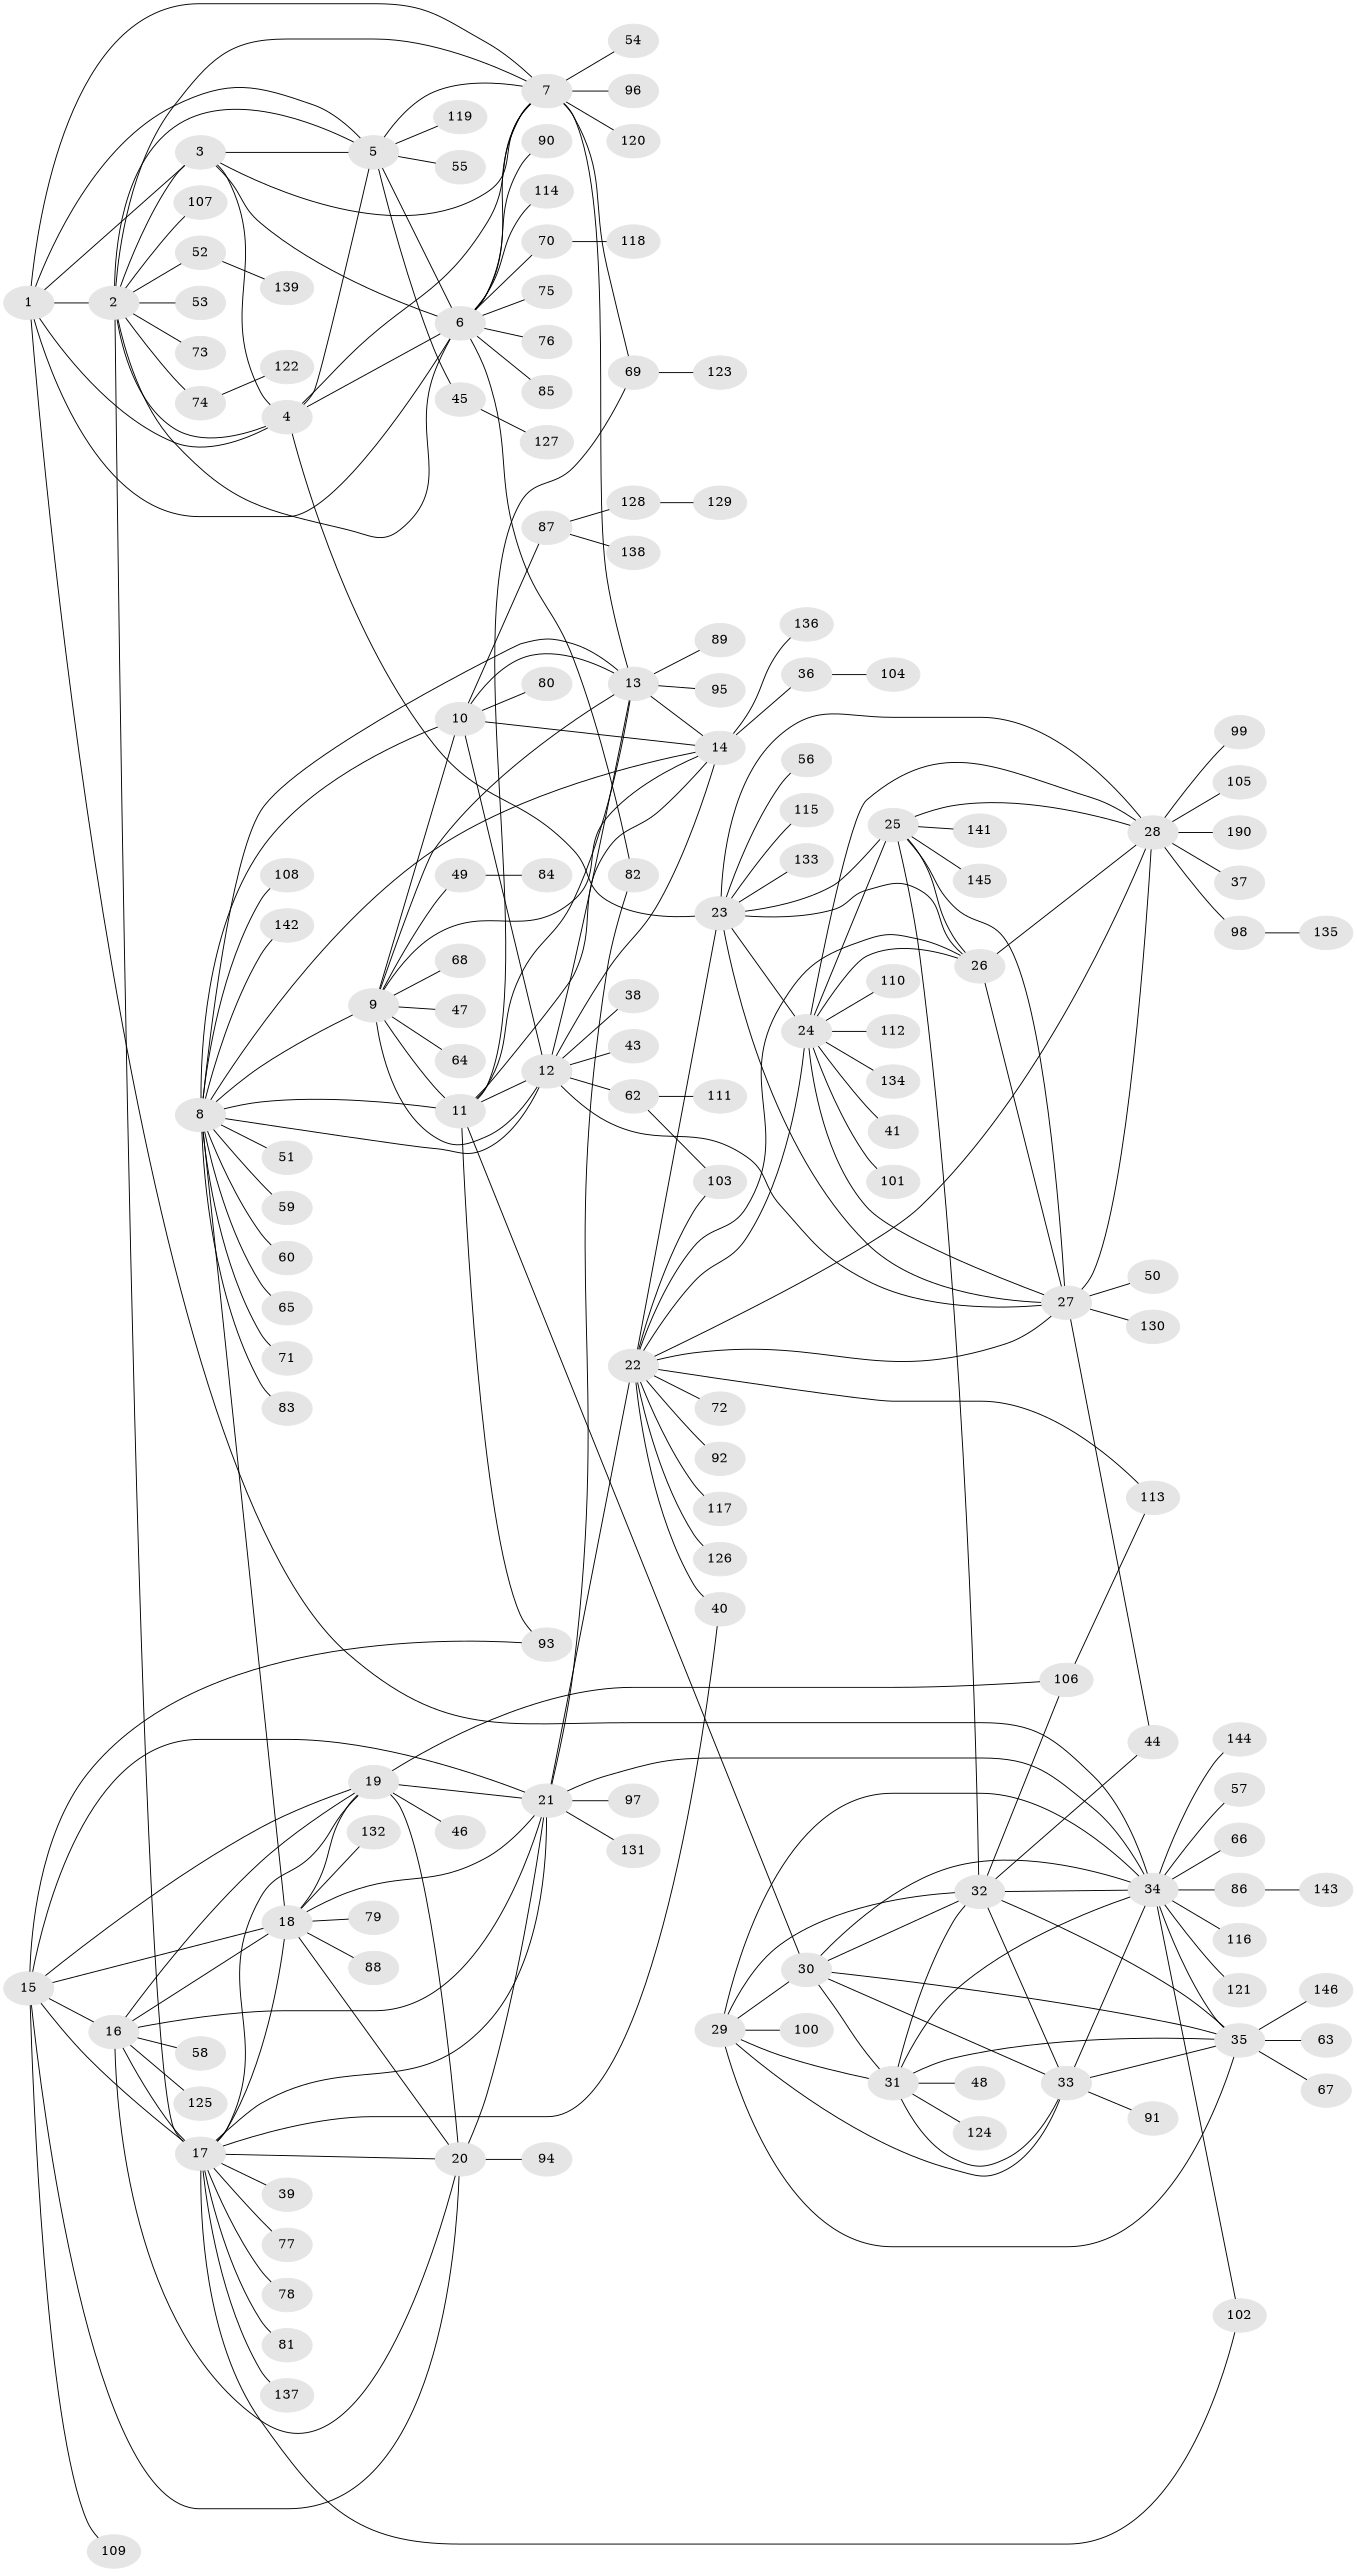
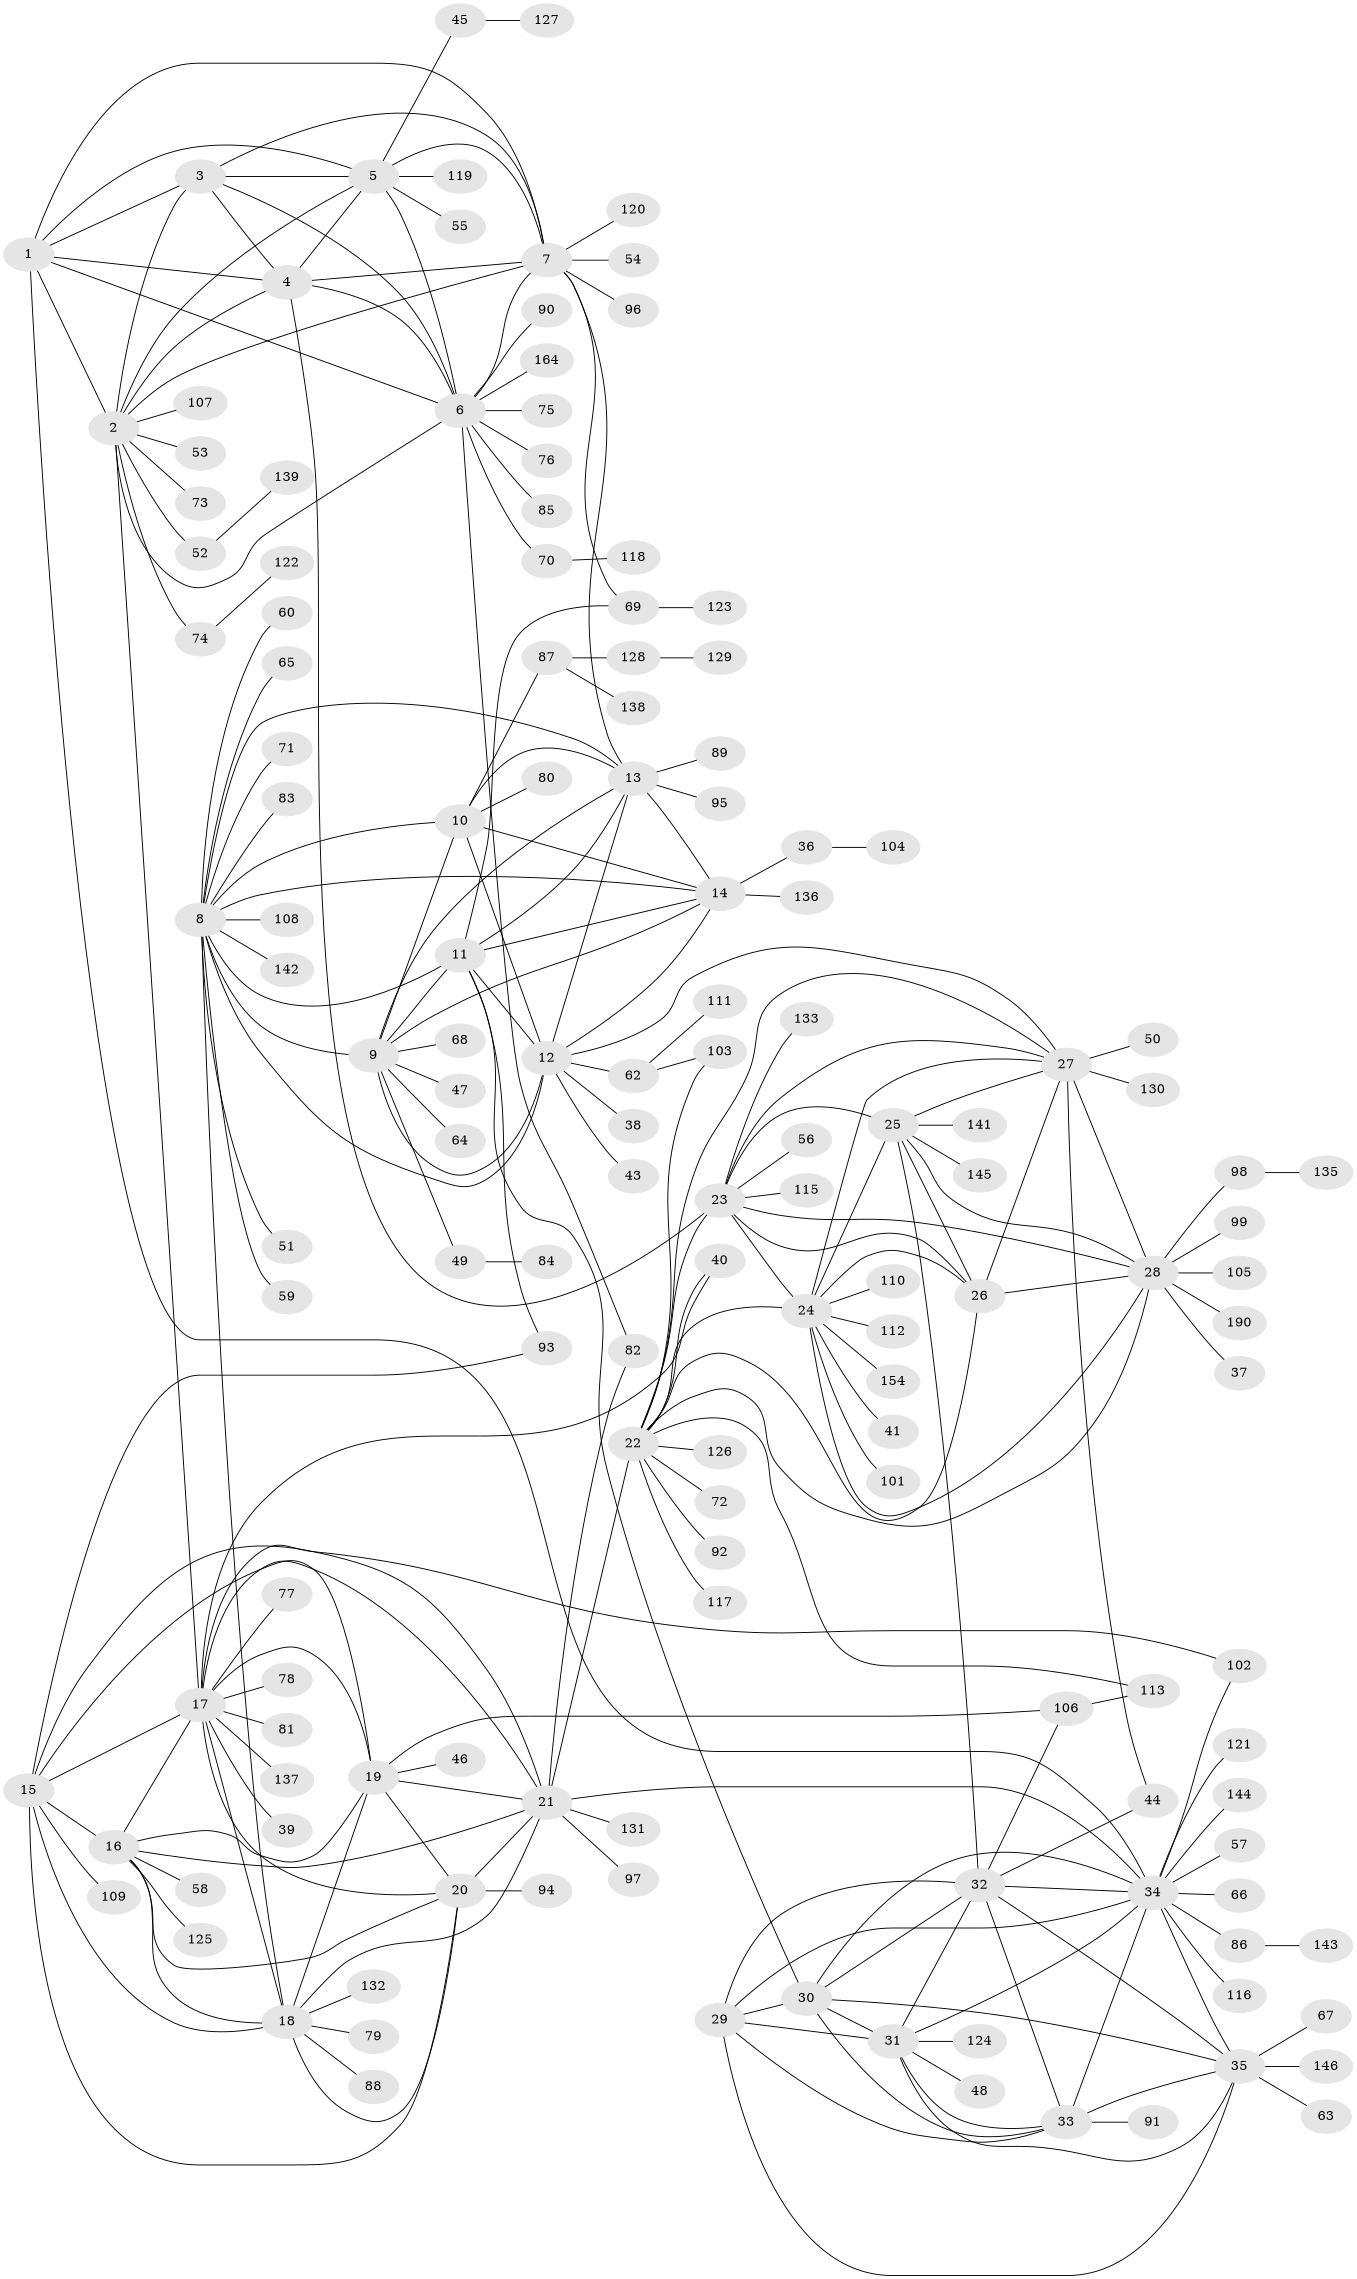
(547, 191) -> (547, 361)
(893, 1082) -> (893, 1382)
(807, 2030) -> none
